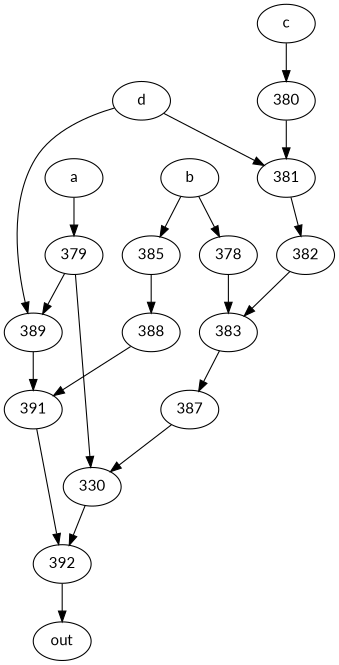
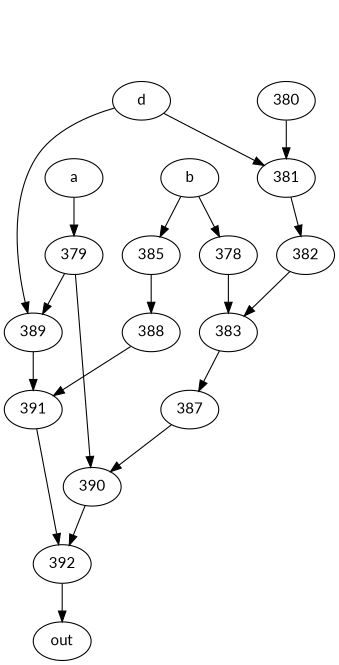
(286, 24) -> none
(92, 487) -> (92, 487)
